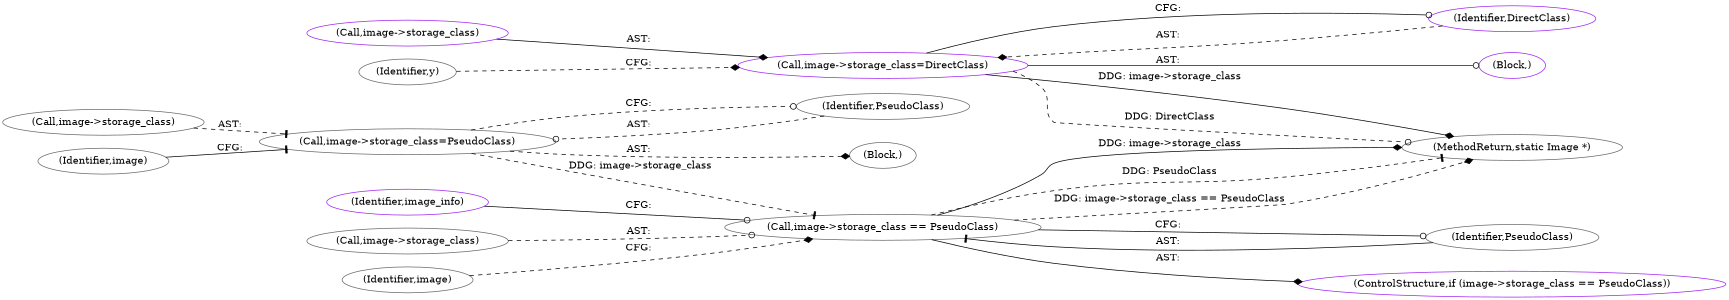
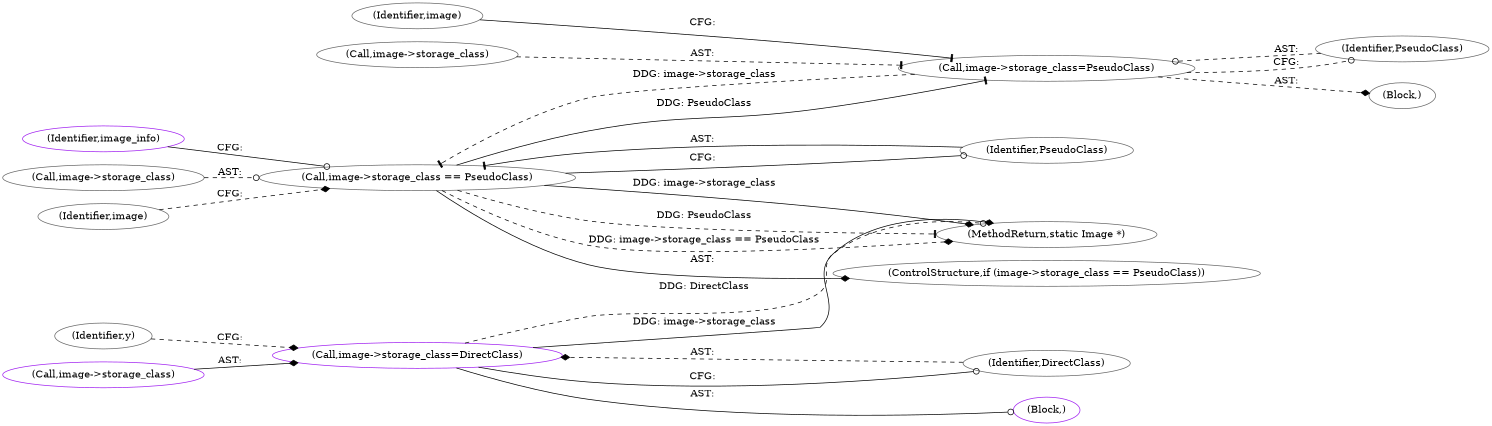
(1512, 19) -> (1047, 363)
none -> (719, 117)
(1512, 284) -> (1047, 273)
